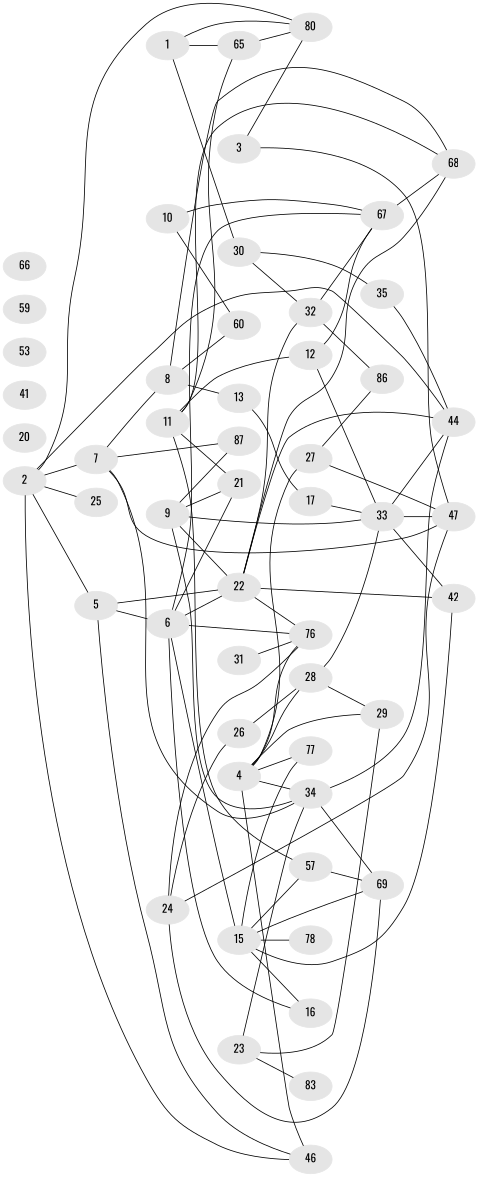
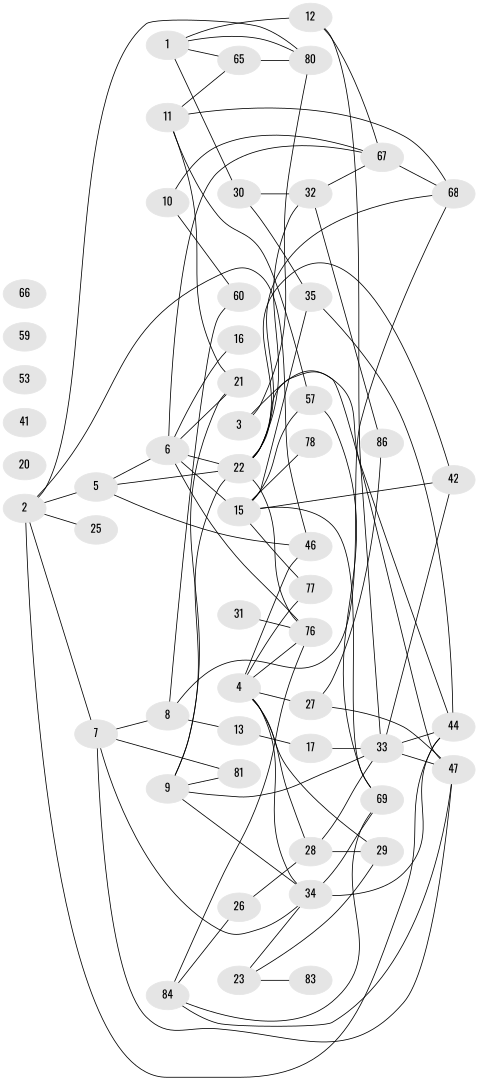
(228, 372) -> (218, 27)
(239, 441) -> (239, 774)
(168, 910) -> (168, 995)
(275, 977) -> (280, 417)
